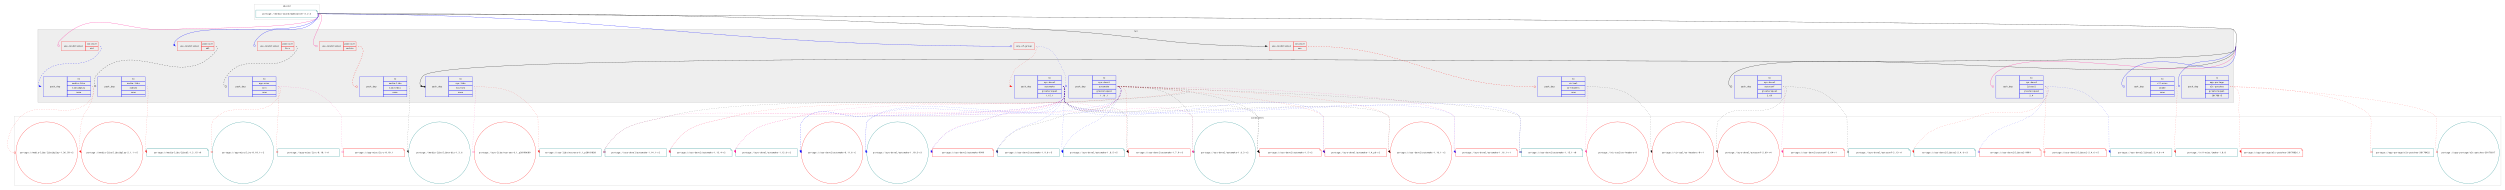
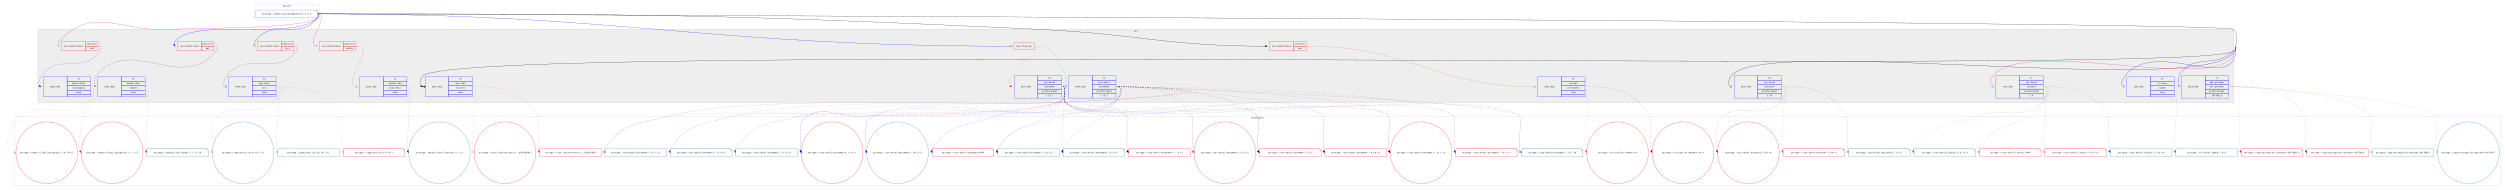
(570, 153) -> (570, 153)
(1225, 153) -> (1225, 153)
none -> (2338, 153)
